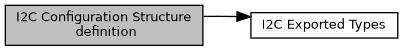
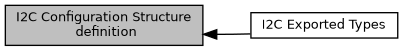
(220, 16) -> (234, 34)
